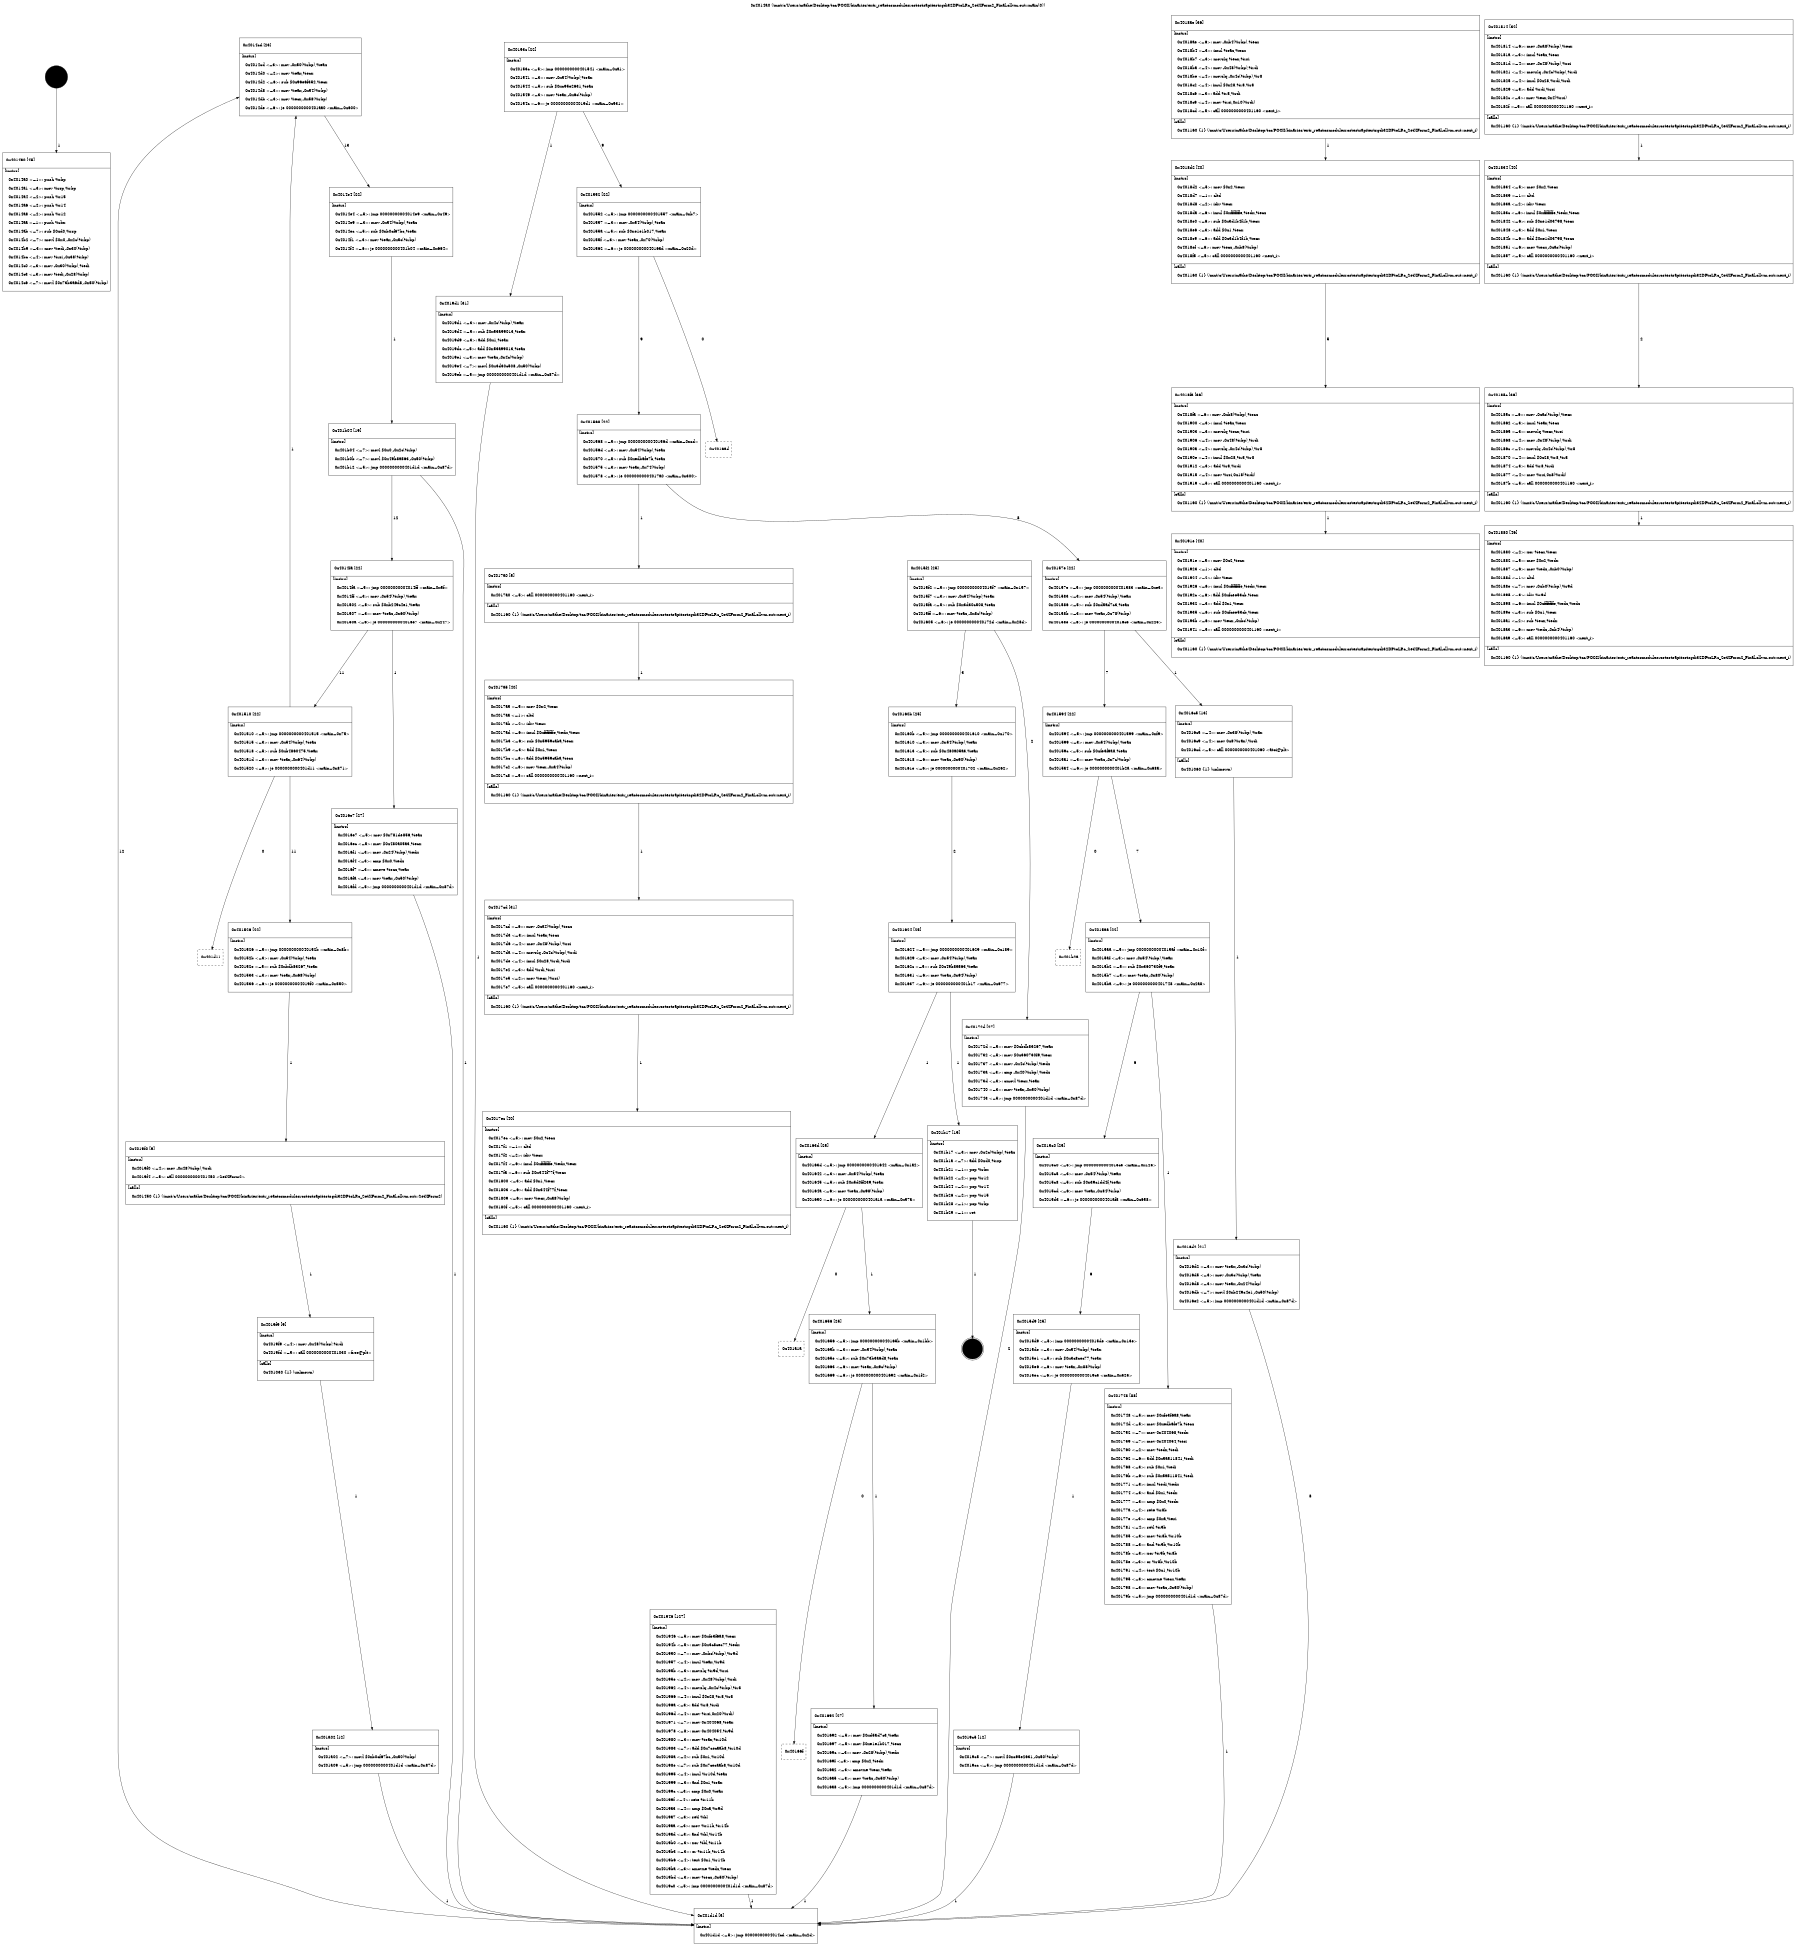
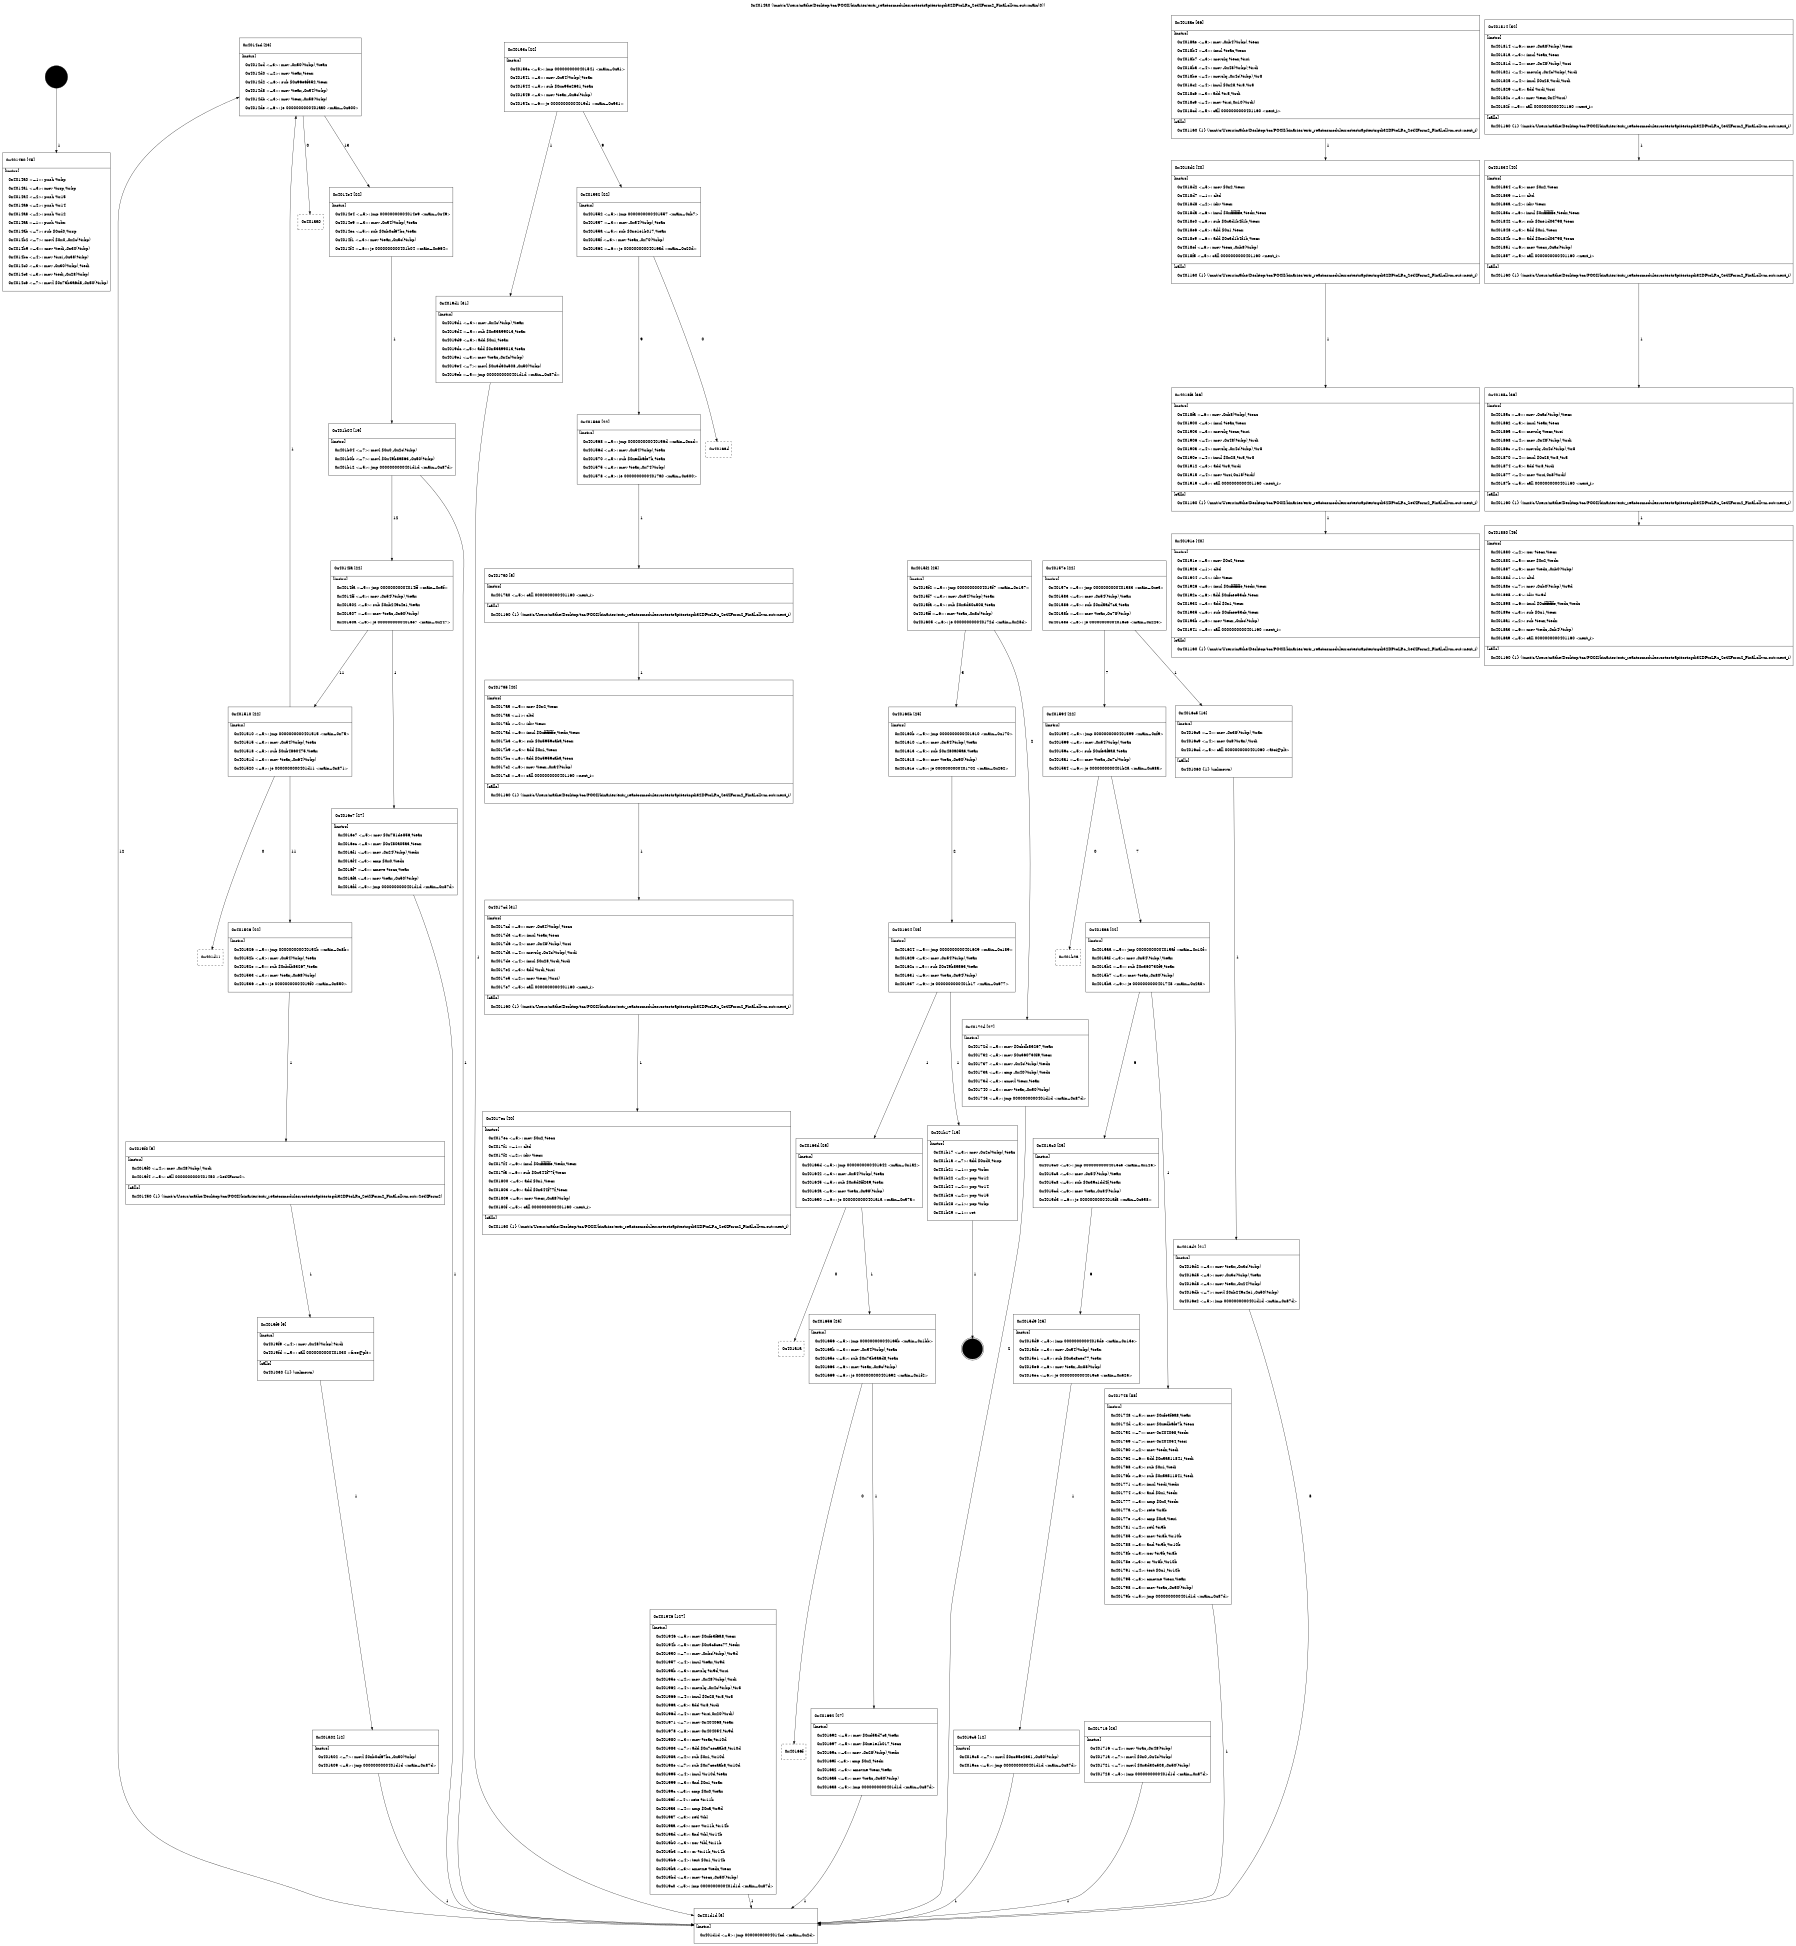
none -> (311, 222)
(1328, 339) -> (1328, 339)
(1641, 339) -> (1641, 339)
(873, 518) -> none
none -> (1148, 1752)
